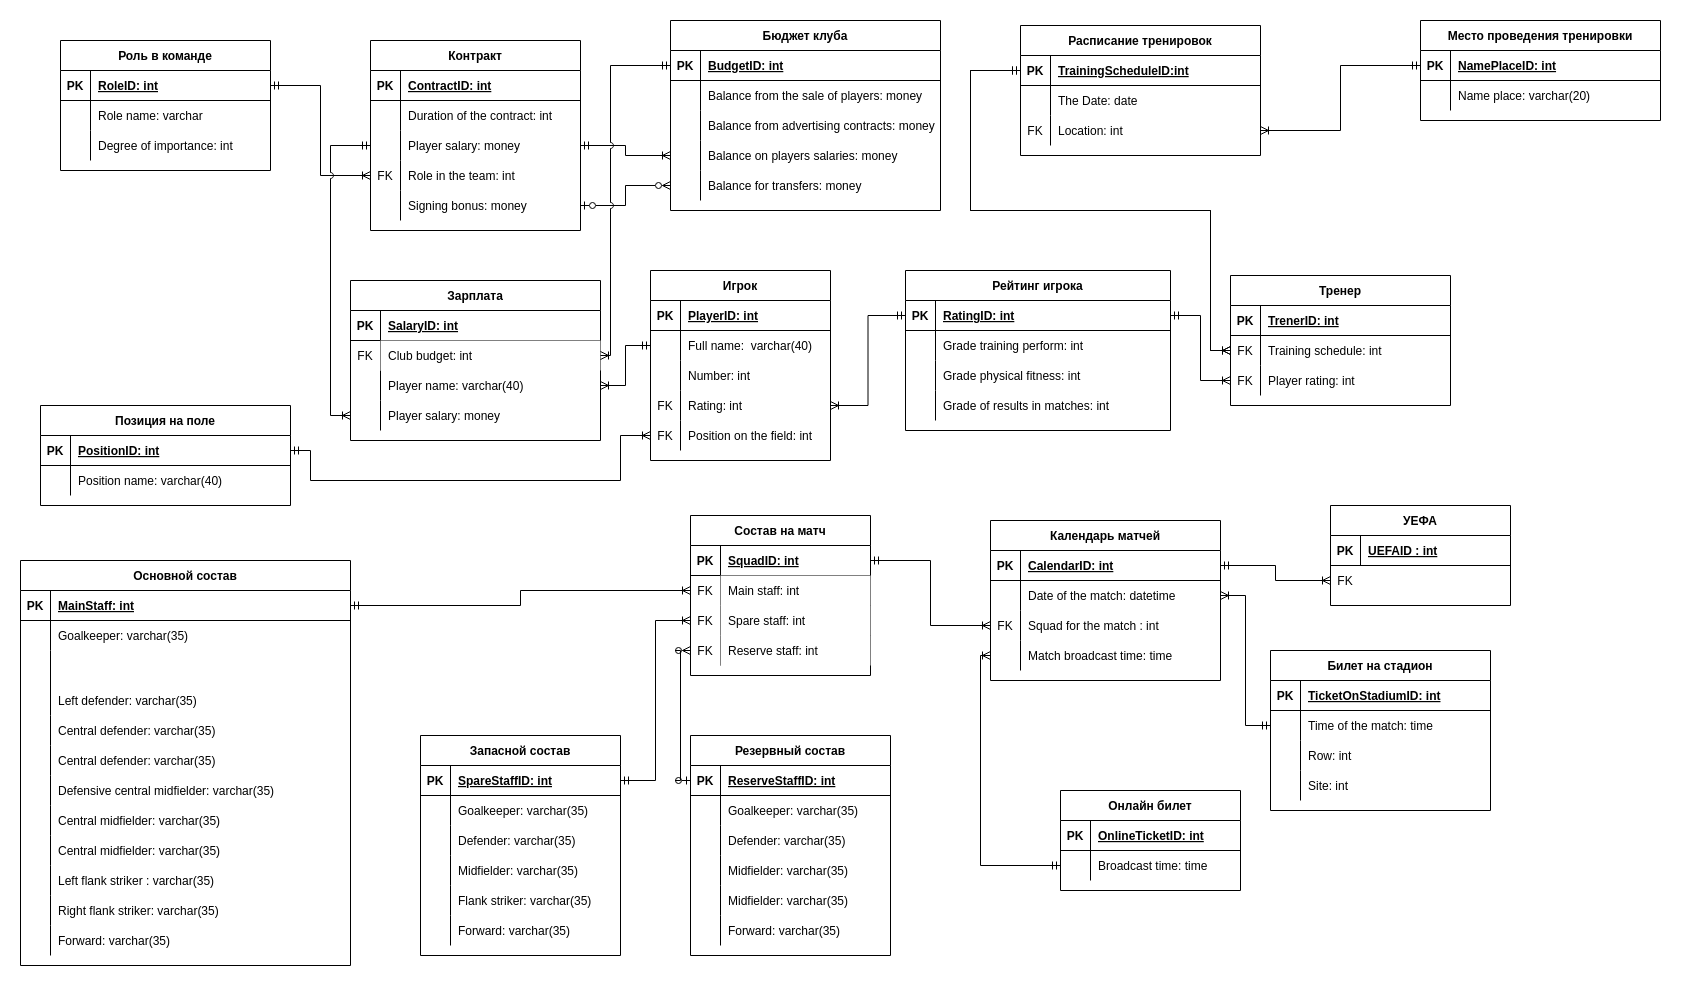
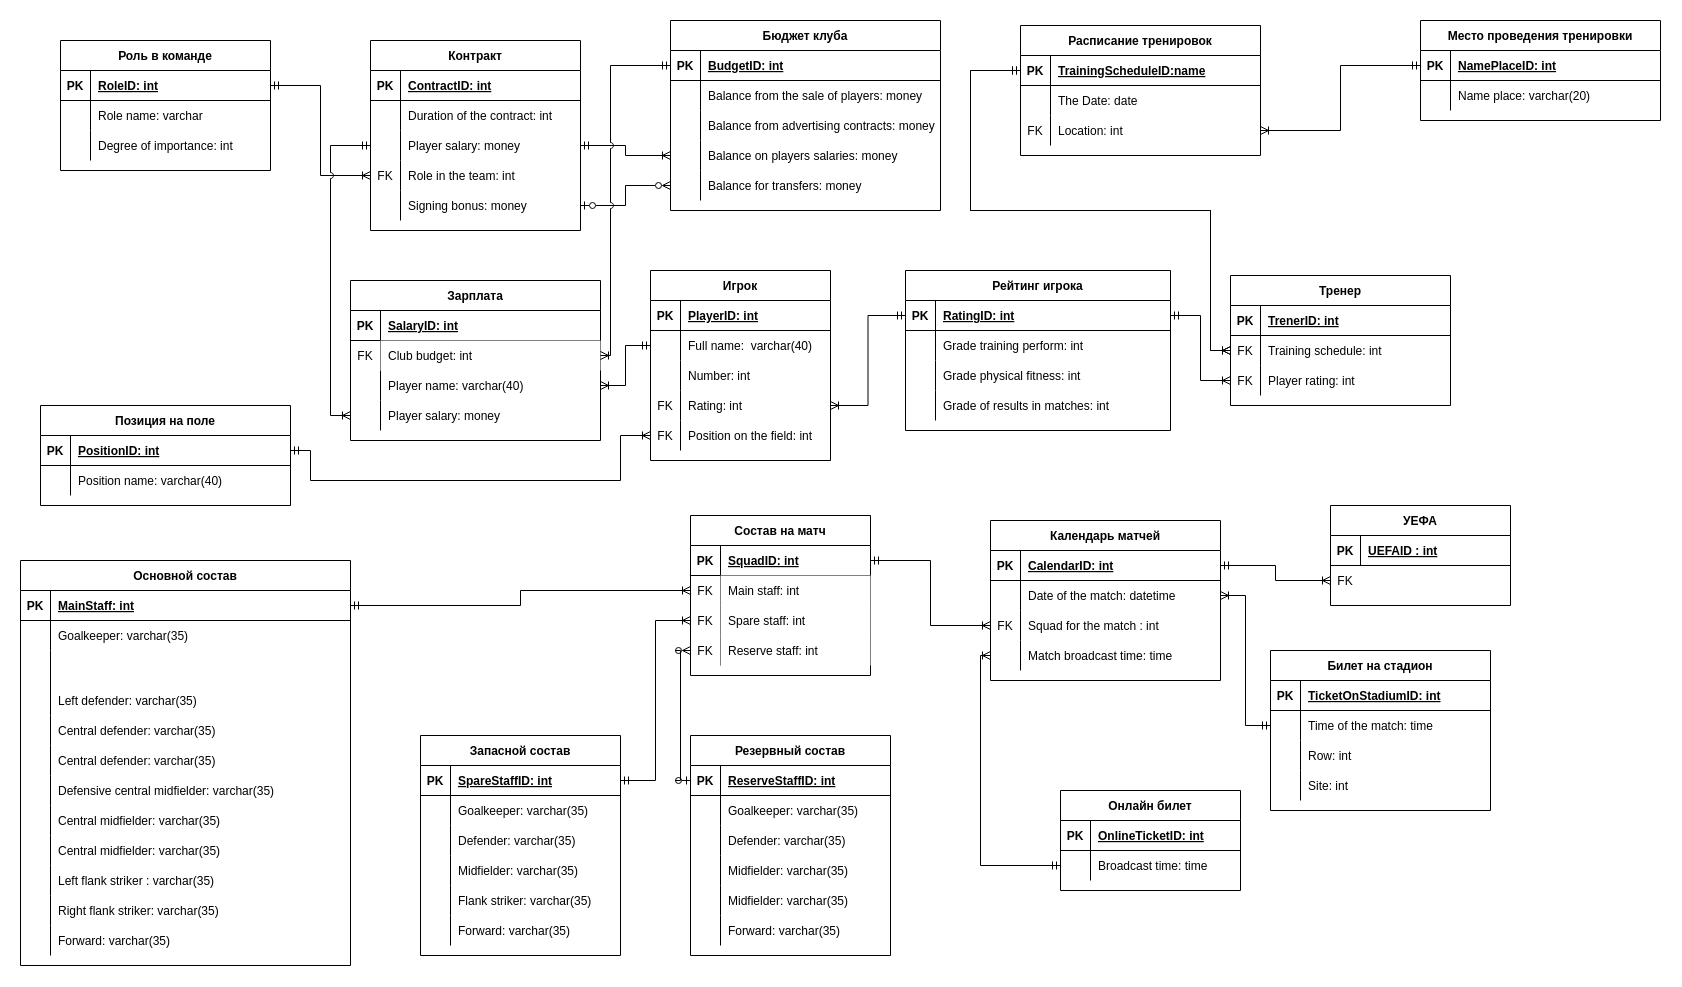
(1124, 71) -> (1129, 71)
